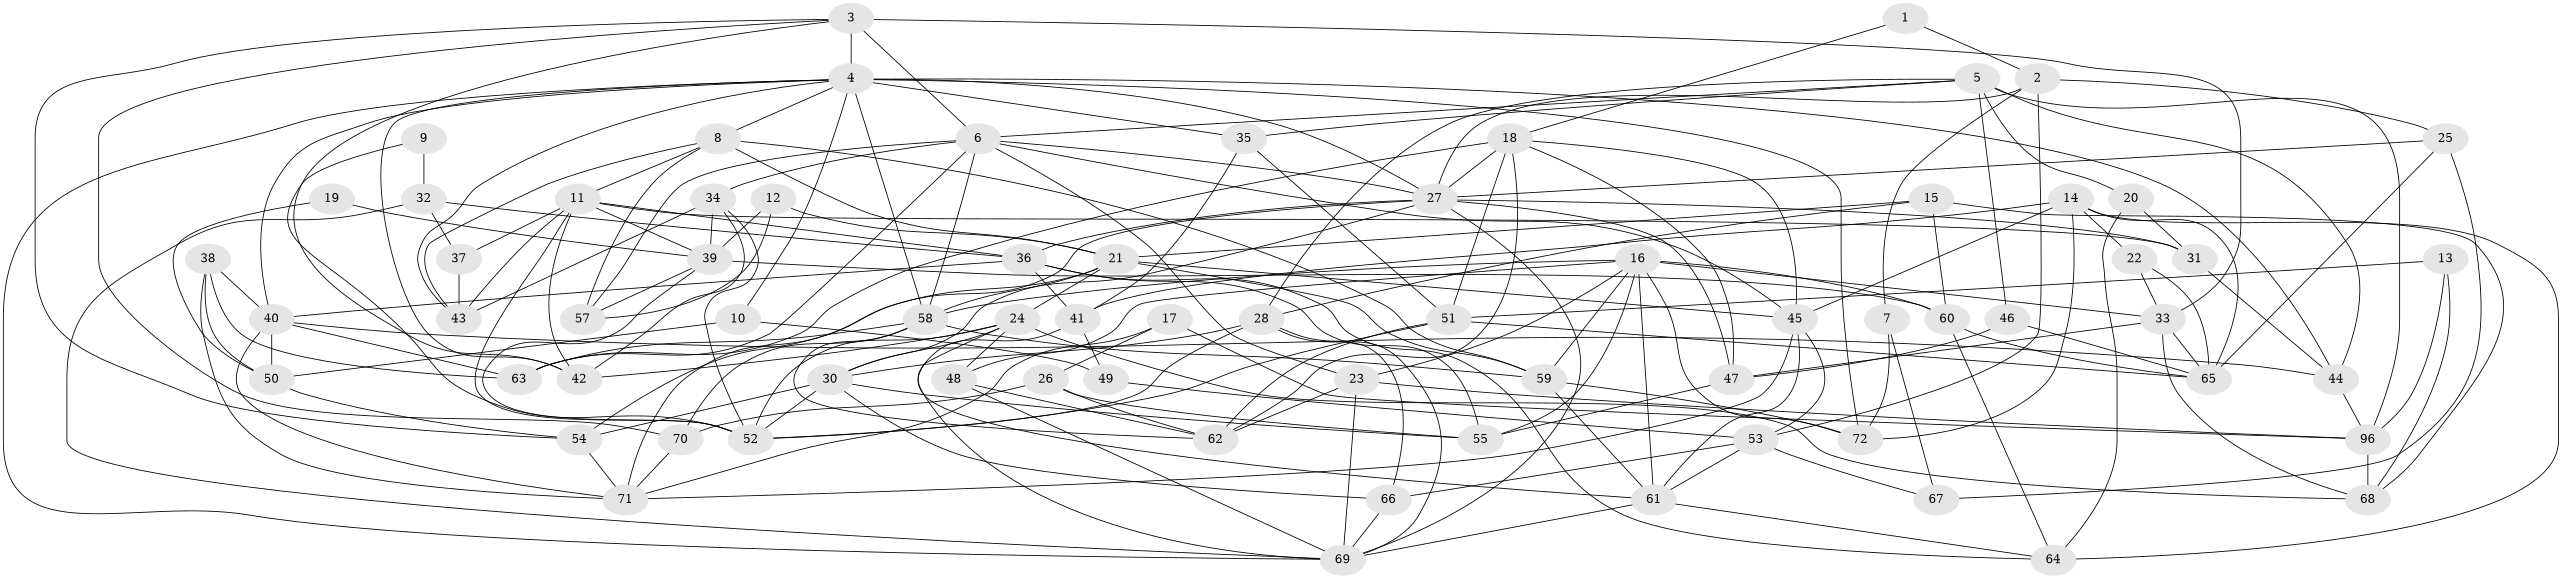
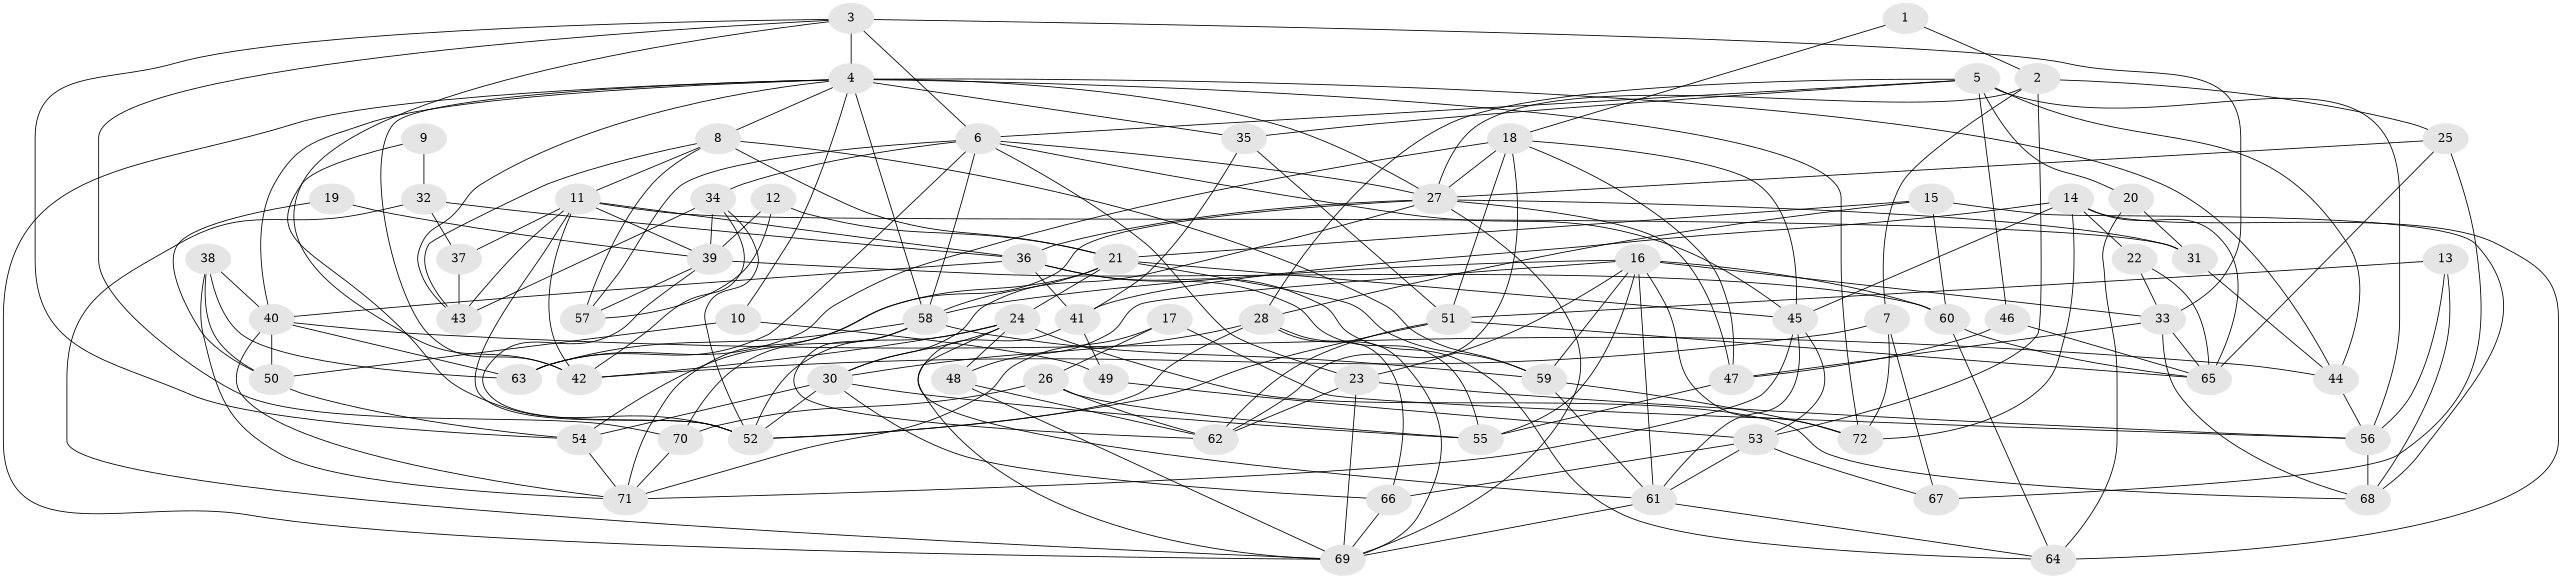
none -> (1235, 362)
(2368, 440) -> (2368, 440)
